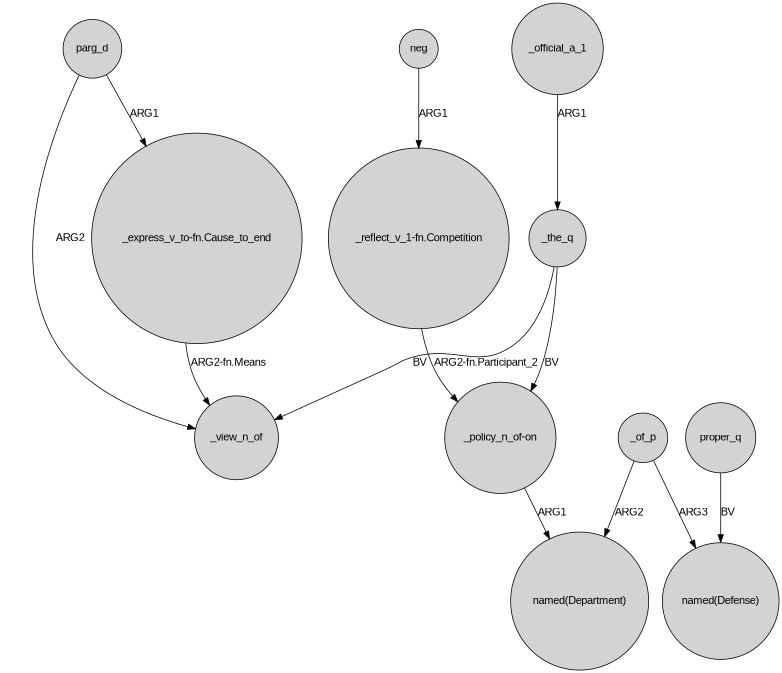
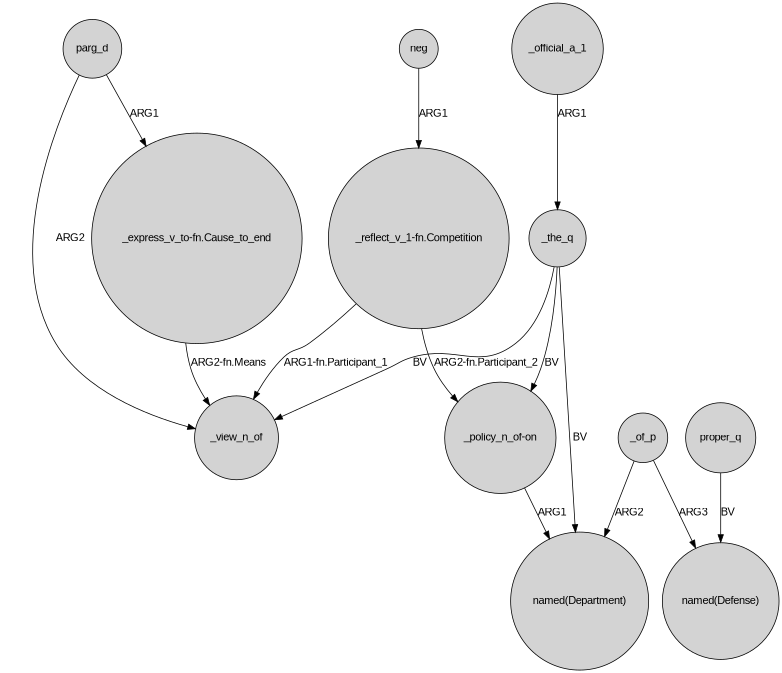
none -> (304, 346)
none -> (567, 396)
